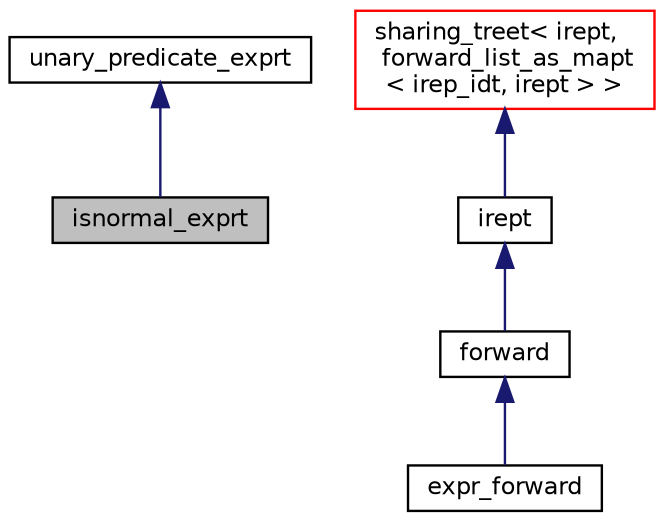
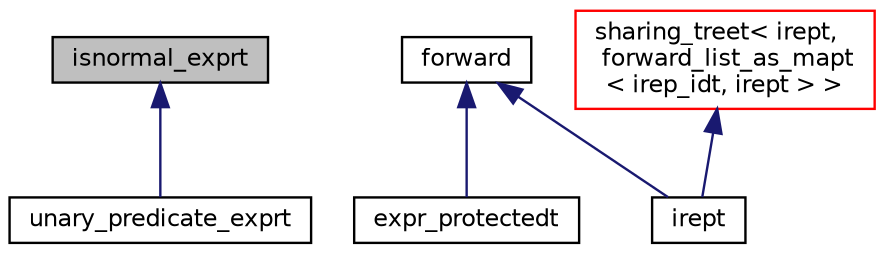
(160, 152) -> (160, 152)
(505, 300) -> (593, 147)
(505, 488) -> (467, 220)
